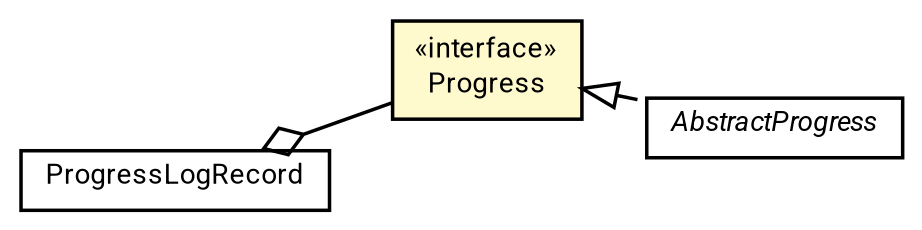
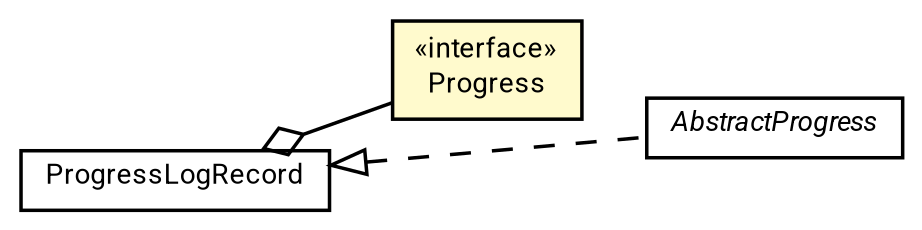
(631, 98) -> (505, 150)
